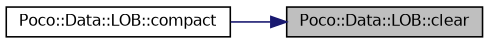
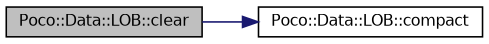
(251, 22) -> (222, 22)
